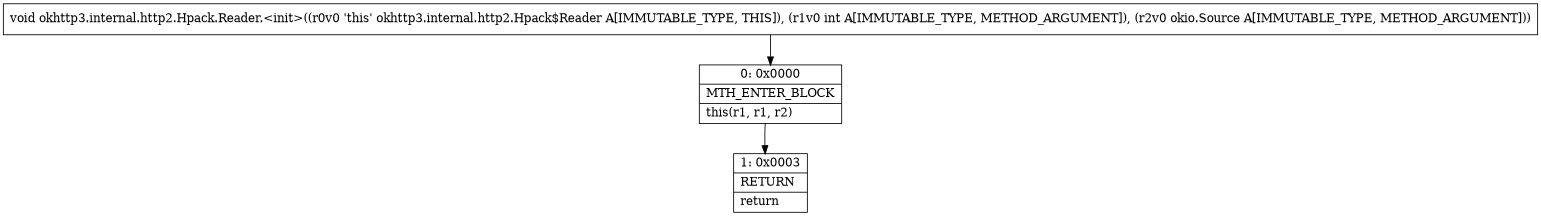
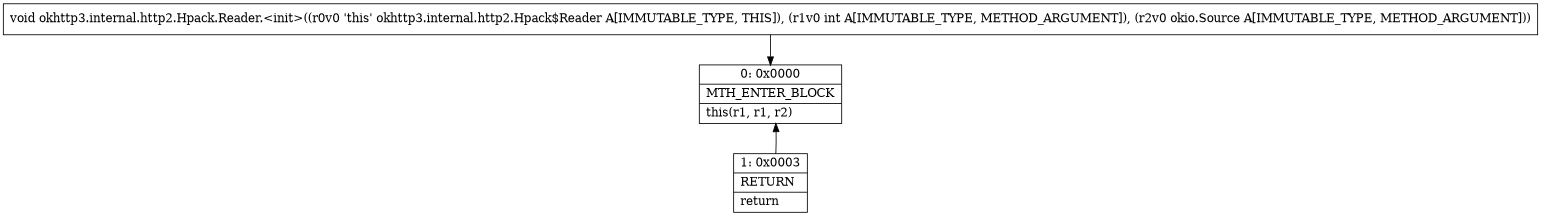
(765, 134) -> (776, 143)
